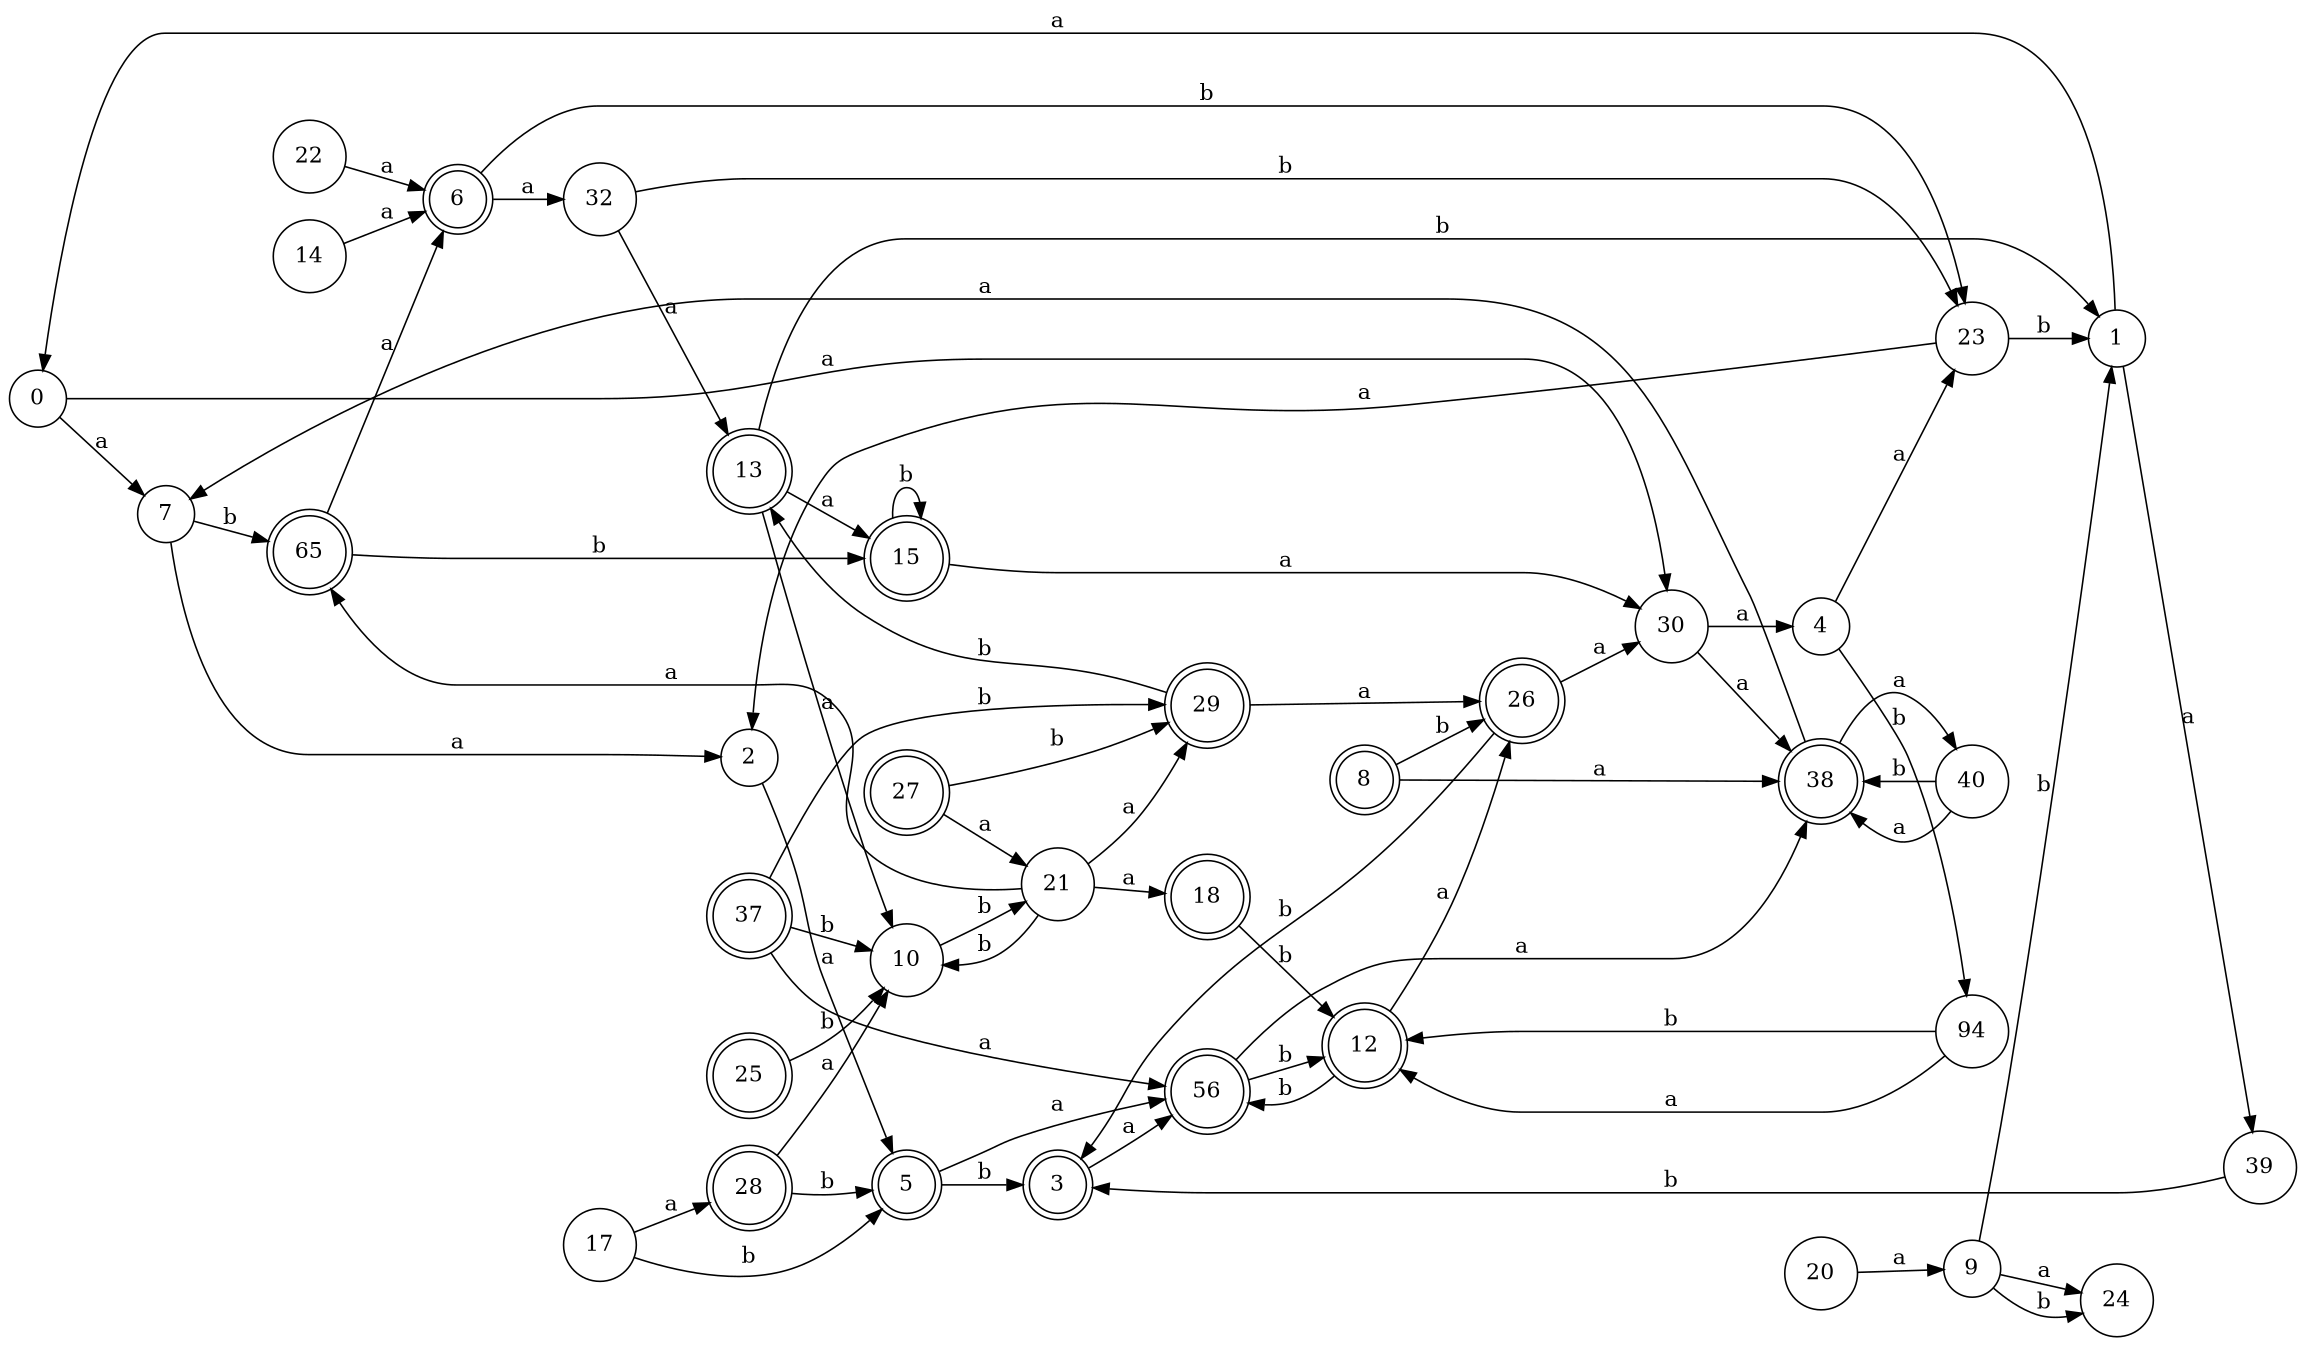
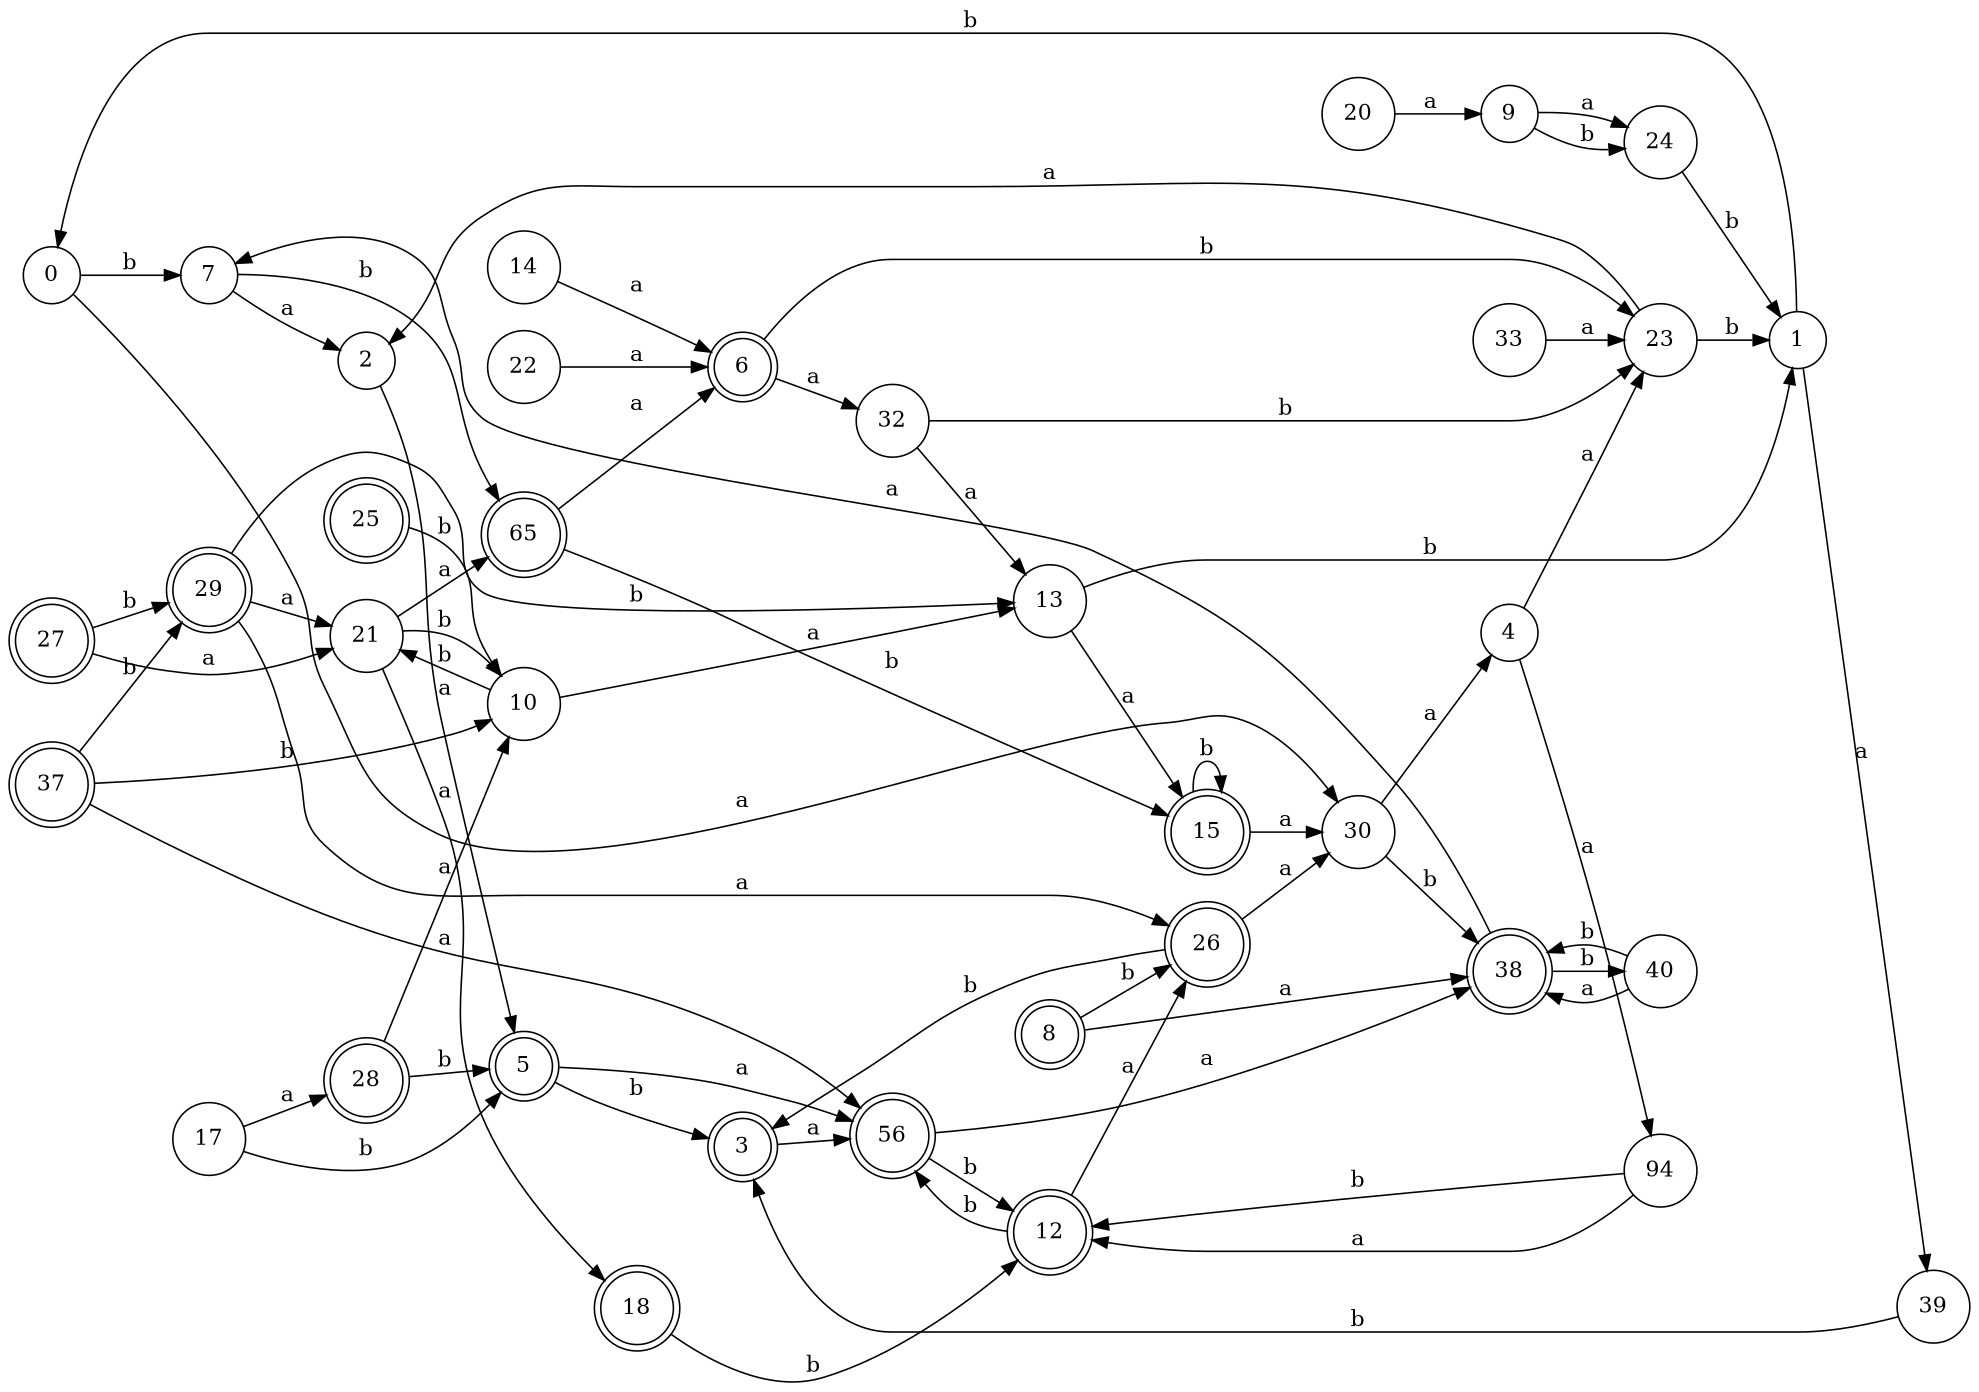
(1058, 21) -> (971, 21)
none -> (1510, 340)
(102, 442) -> (131, 263)
(749, 471) -> (1050, 601)
(1900, 681) -> (1588, 959)
(1743, 684) -> (1431, 880)
(821, 713) -> (779, 655)
(1900, 719) -> (1588, 847)
(2050, 813) -> (1727, 238)
(1140, 816) -> (283, 612)
